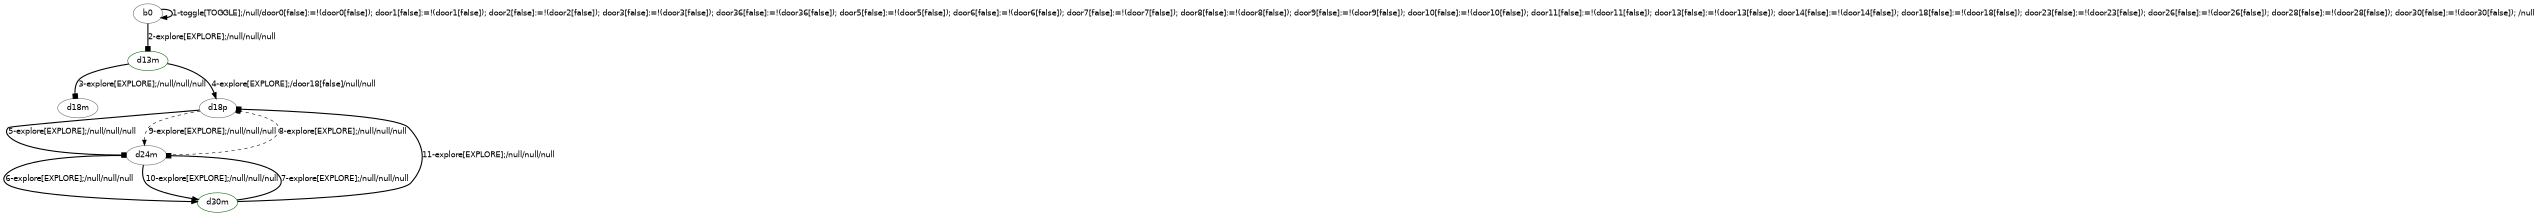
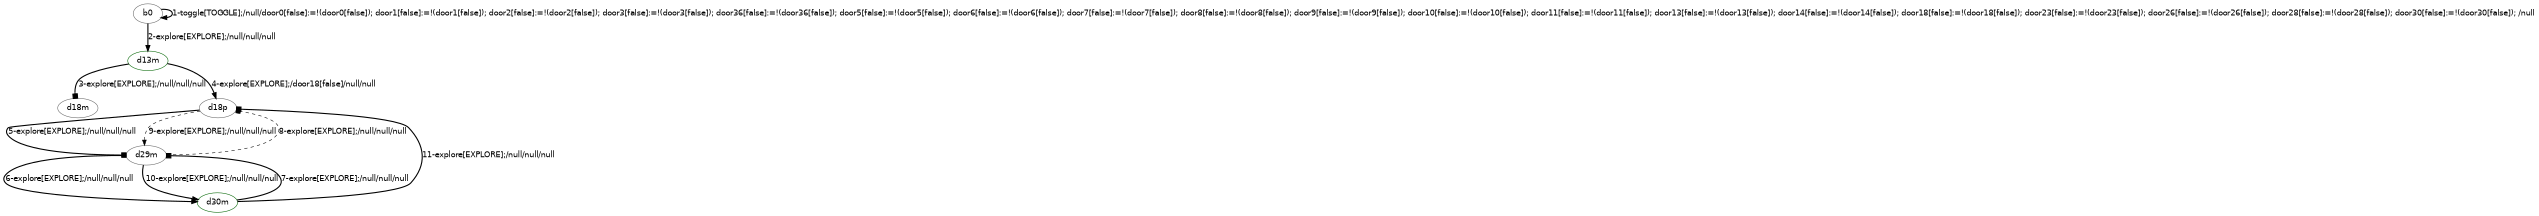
(148, 34) -> (148, 34)
(146, 155) -> (146, 155)
